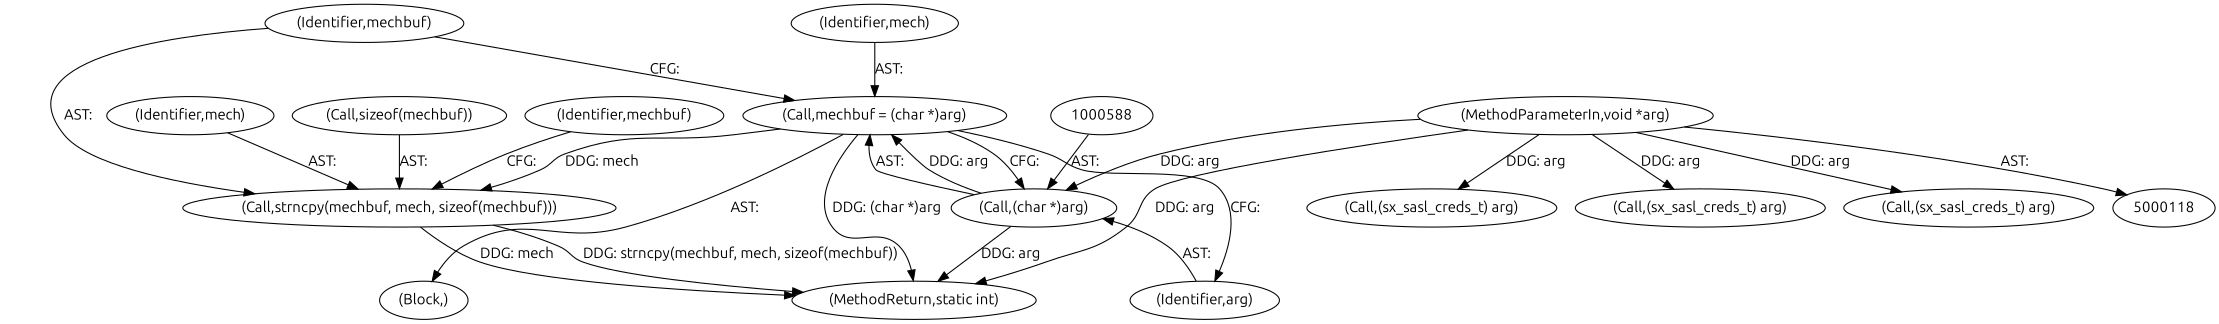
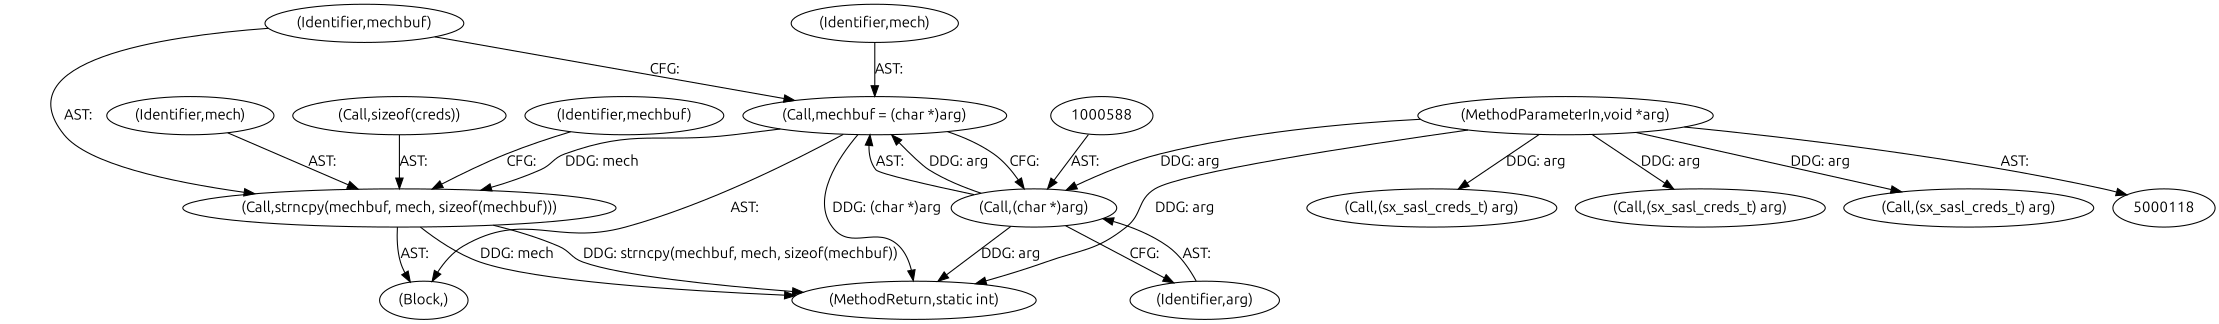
(399, 116) -> (399, 116)
(1130, 173) -> (1115, 252)
none -> (398, 250)
